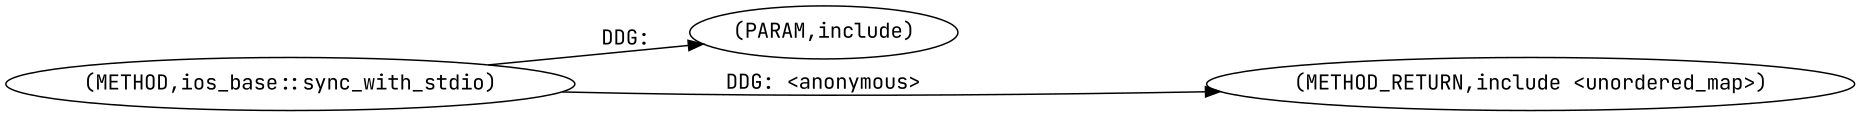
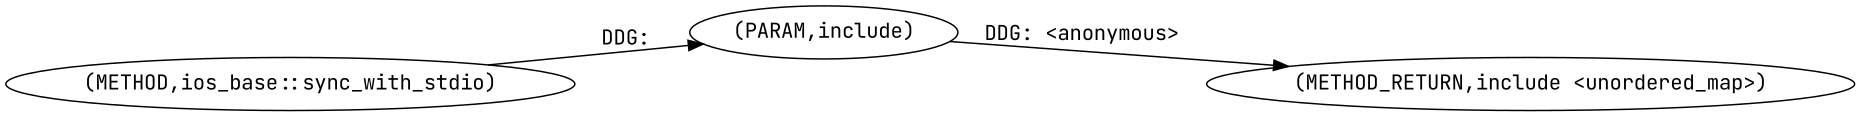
(884, 95) -> (1112, 53)
